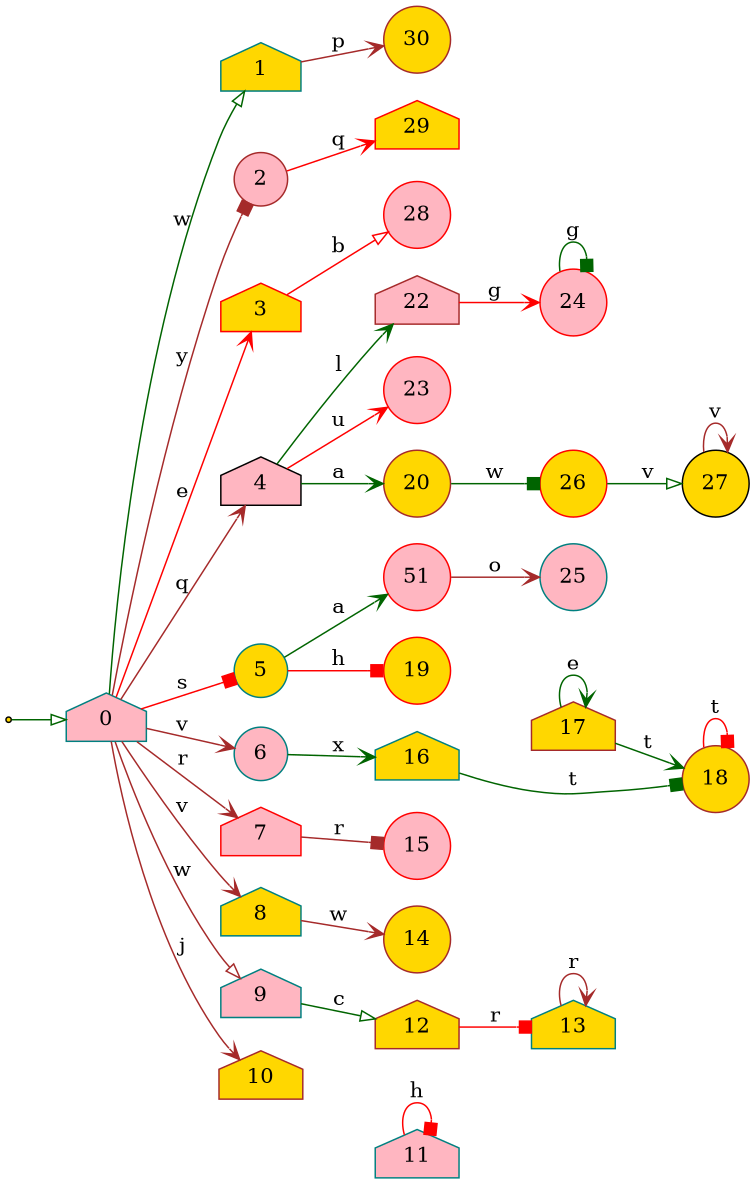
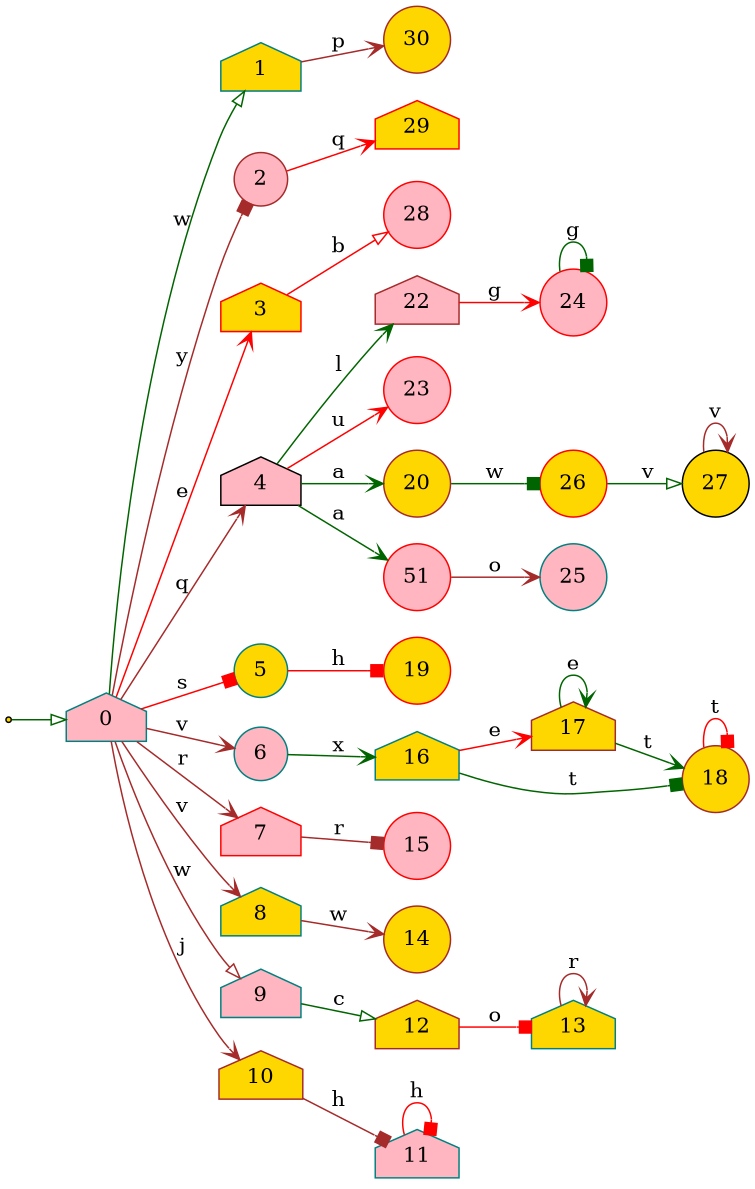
(329, 630) -> (336, 529)
none -> (488, 745)
(495, 1016) -> (495, 1016)
none -> (339, 1117)
